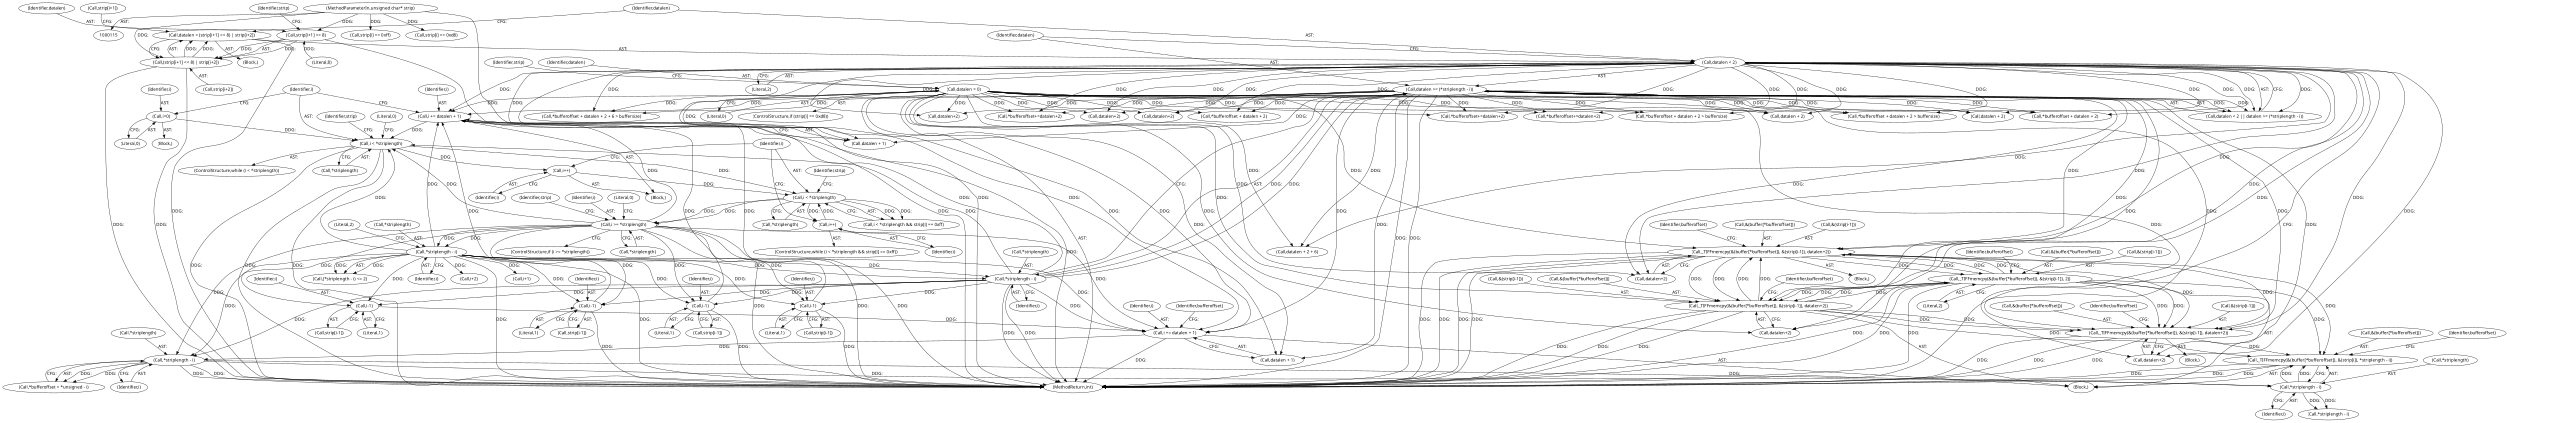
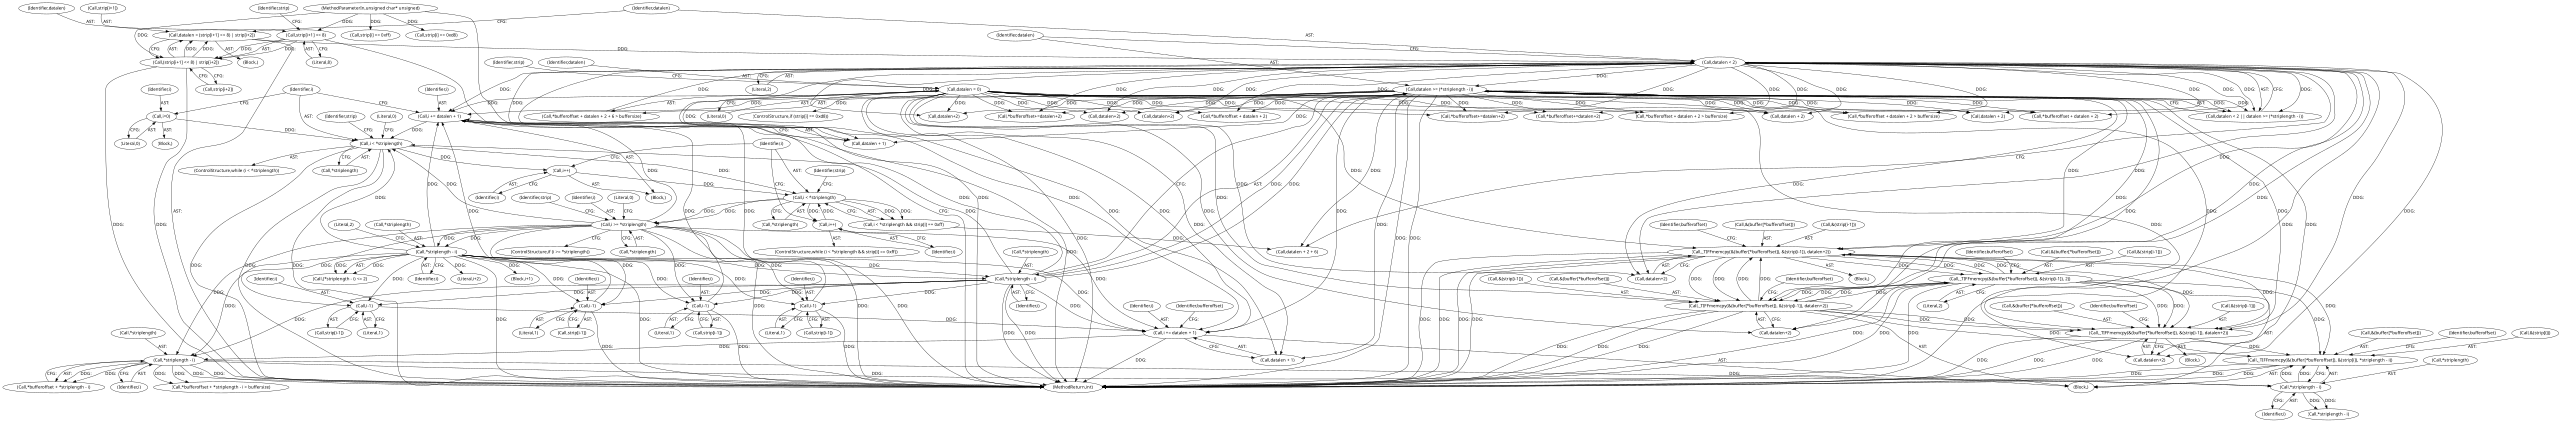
(371, 8) -> (371, 8)
(108, 22) -> (108, 22)
(109, 35) -> none
none -> (317, 47)
(310, 49) -> (310, 49)
(624, 49) -> (624, 49)
(1135, 68) -> (1146, 68)
none -> (210, 73)
(204, 76) -> (204, 76)
(1603, 76) -> (1603, 76)
(672, 103) -> (672, 103)
(823, 103) -> (823, 103)
(842, 103) -> (842, 103)
(2175, 103) -> (2175, 103)
(1178, 122) -> (1111, 236)
(2021, 157) -> (2021, 157)
(178, 211) -> (178, 211)
(945, 211) -> (945, 211)
(2289, 225) -> (2289, 225)
(1083, 238) -> (1083, 238)
(469, 279) -> (469, 279)
(522, 279) -> (522, 279)
none -> (2535, 333)
(54, 387) -> (54, 387)
none -> (221, 387)
